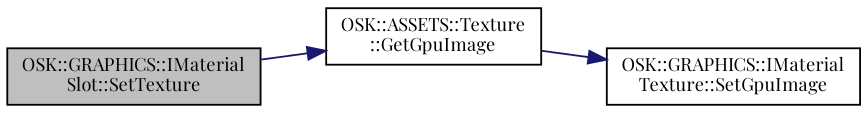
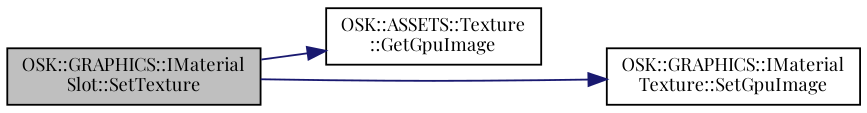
(565, 54) -> (424, 81)
